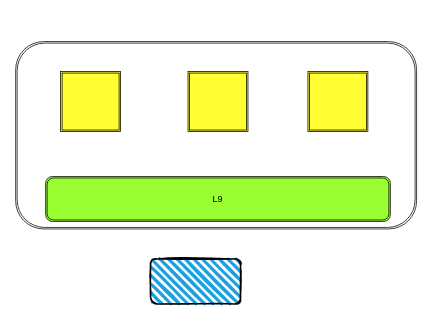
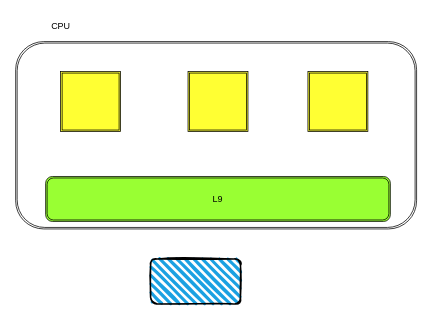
none -> (60, 27)
